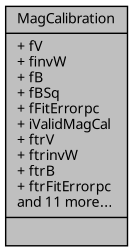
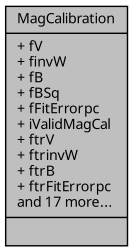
(65, 203) -> (65, 203)
